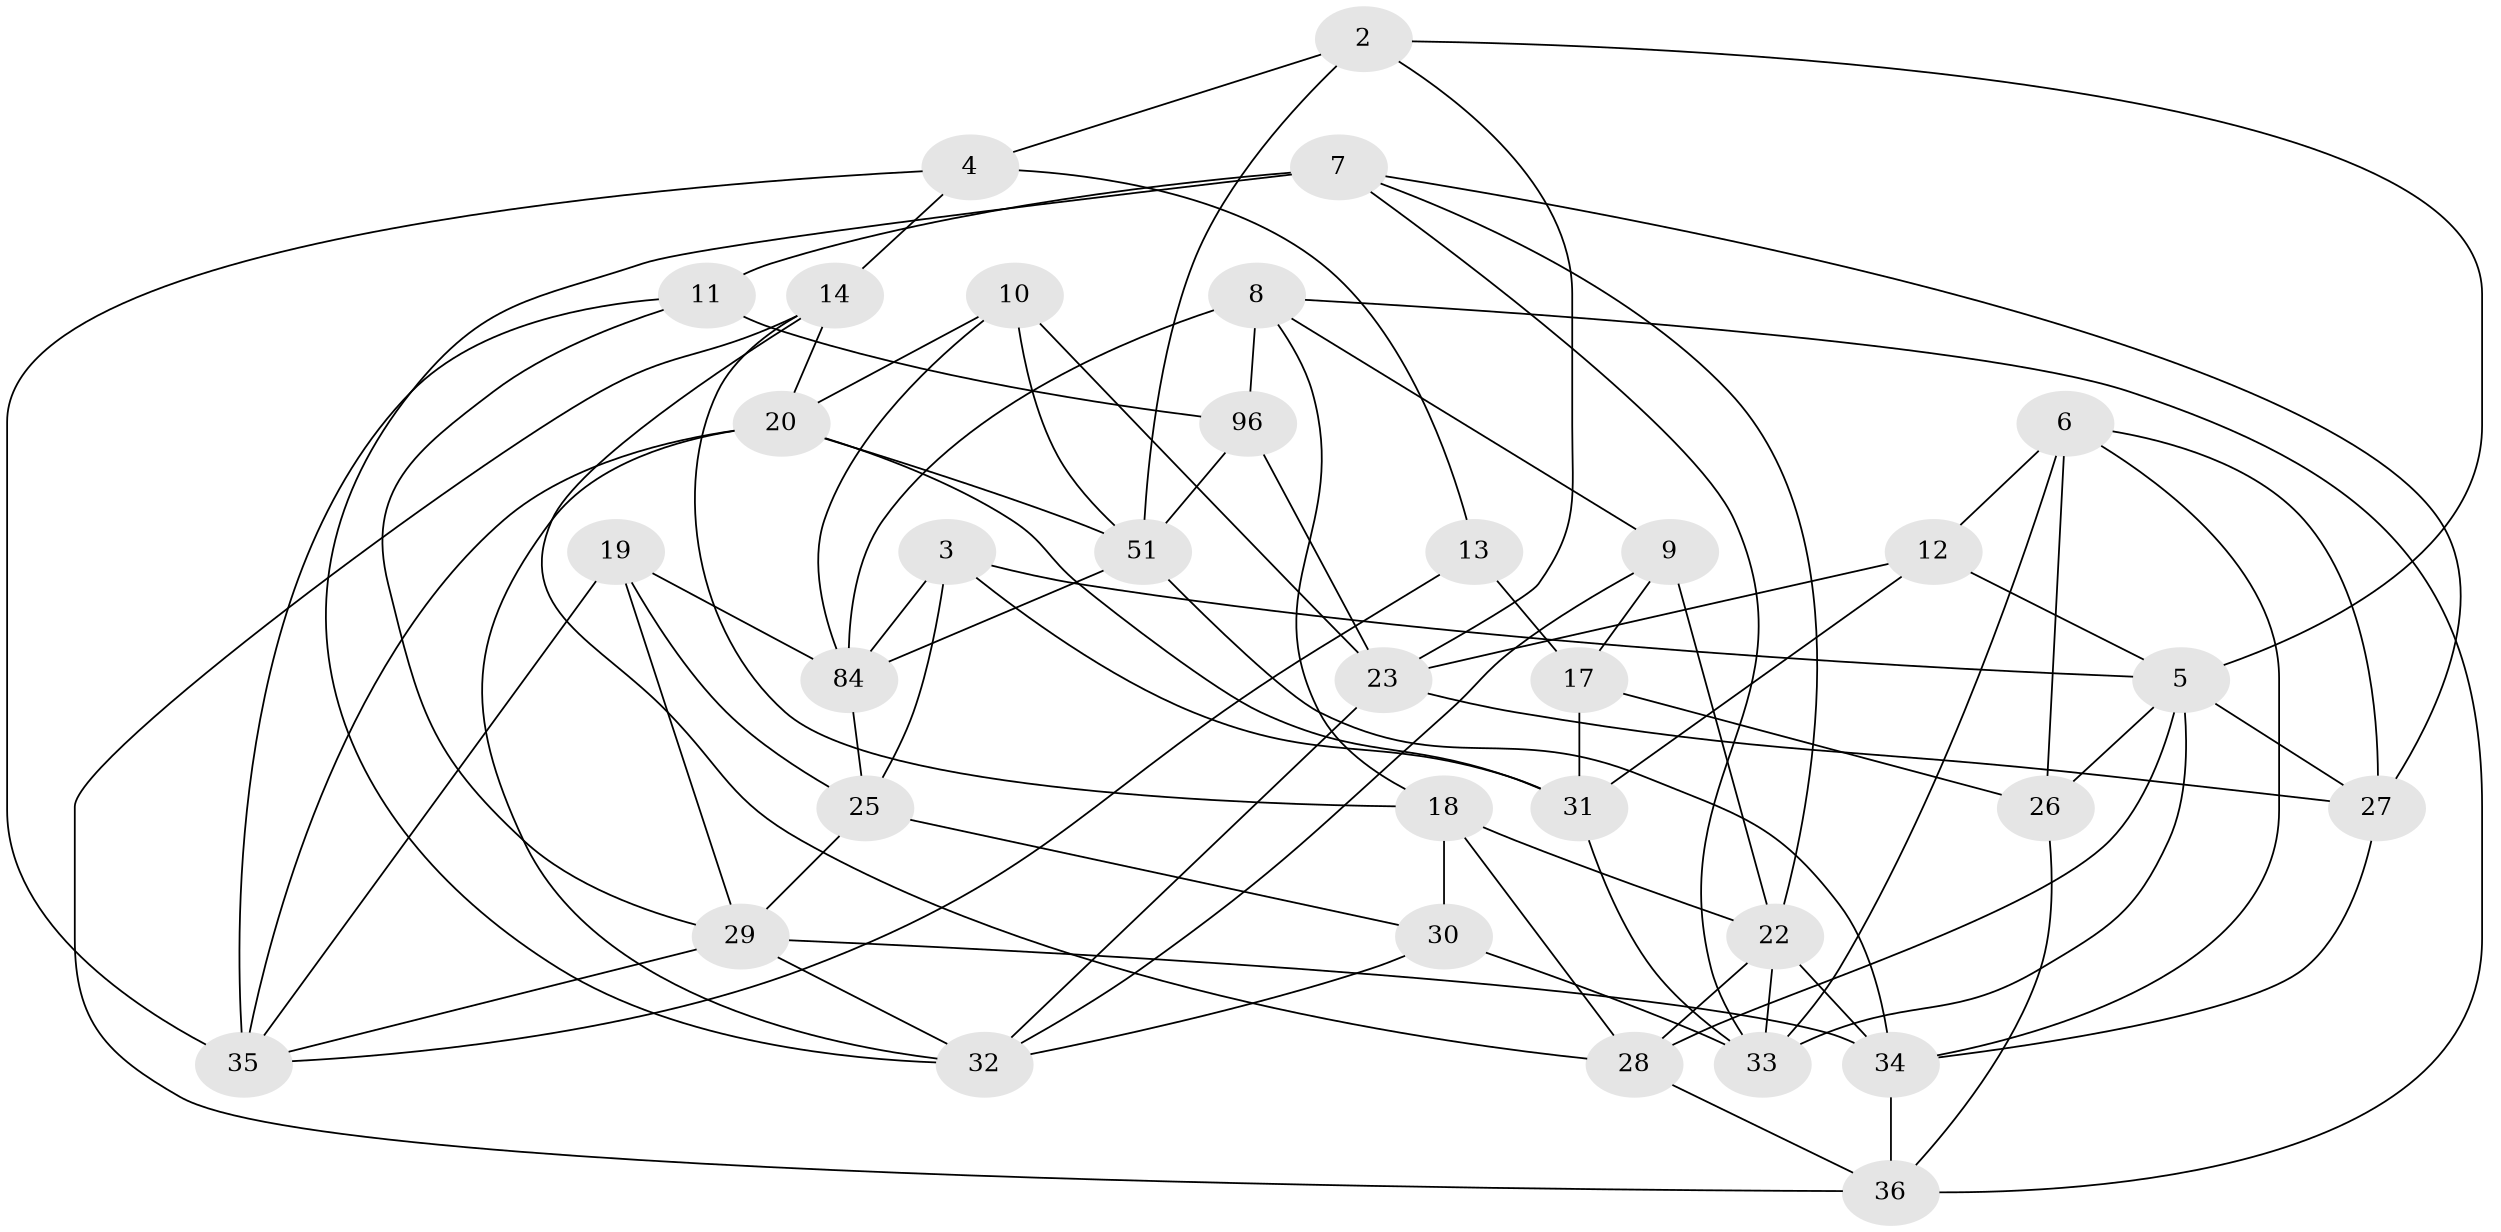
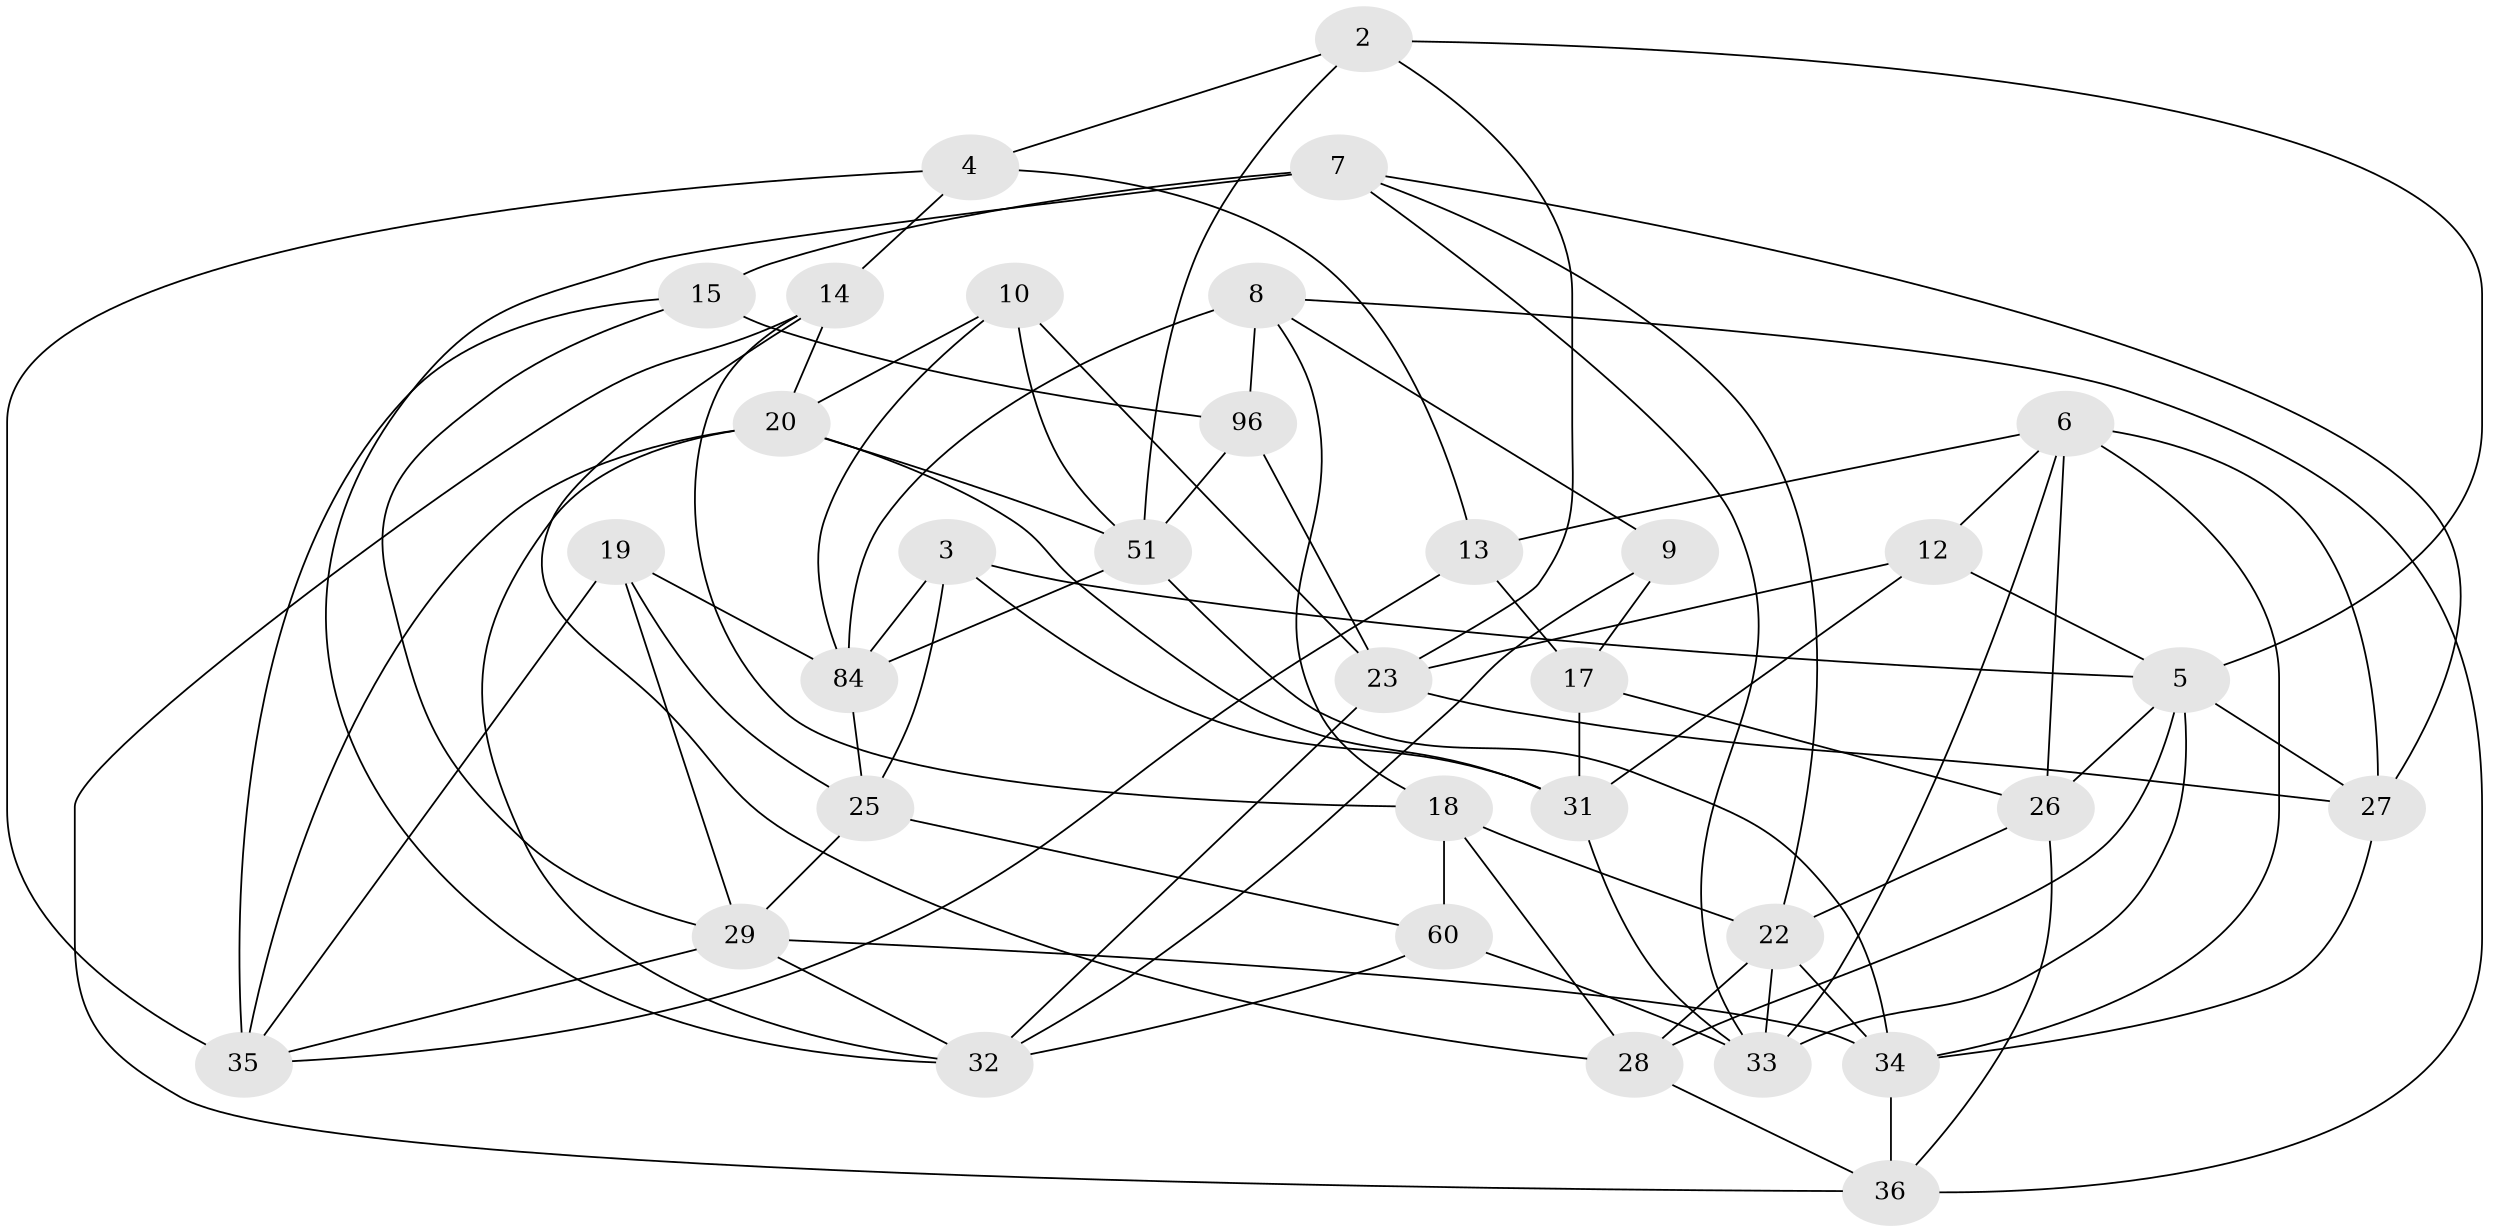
(707, 296) -> (707, 296)
none -> (1769, 485)
(1734, 784) -> (1910, 872)
(1444, 937) -> (1444, 937)
